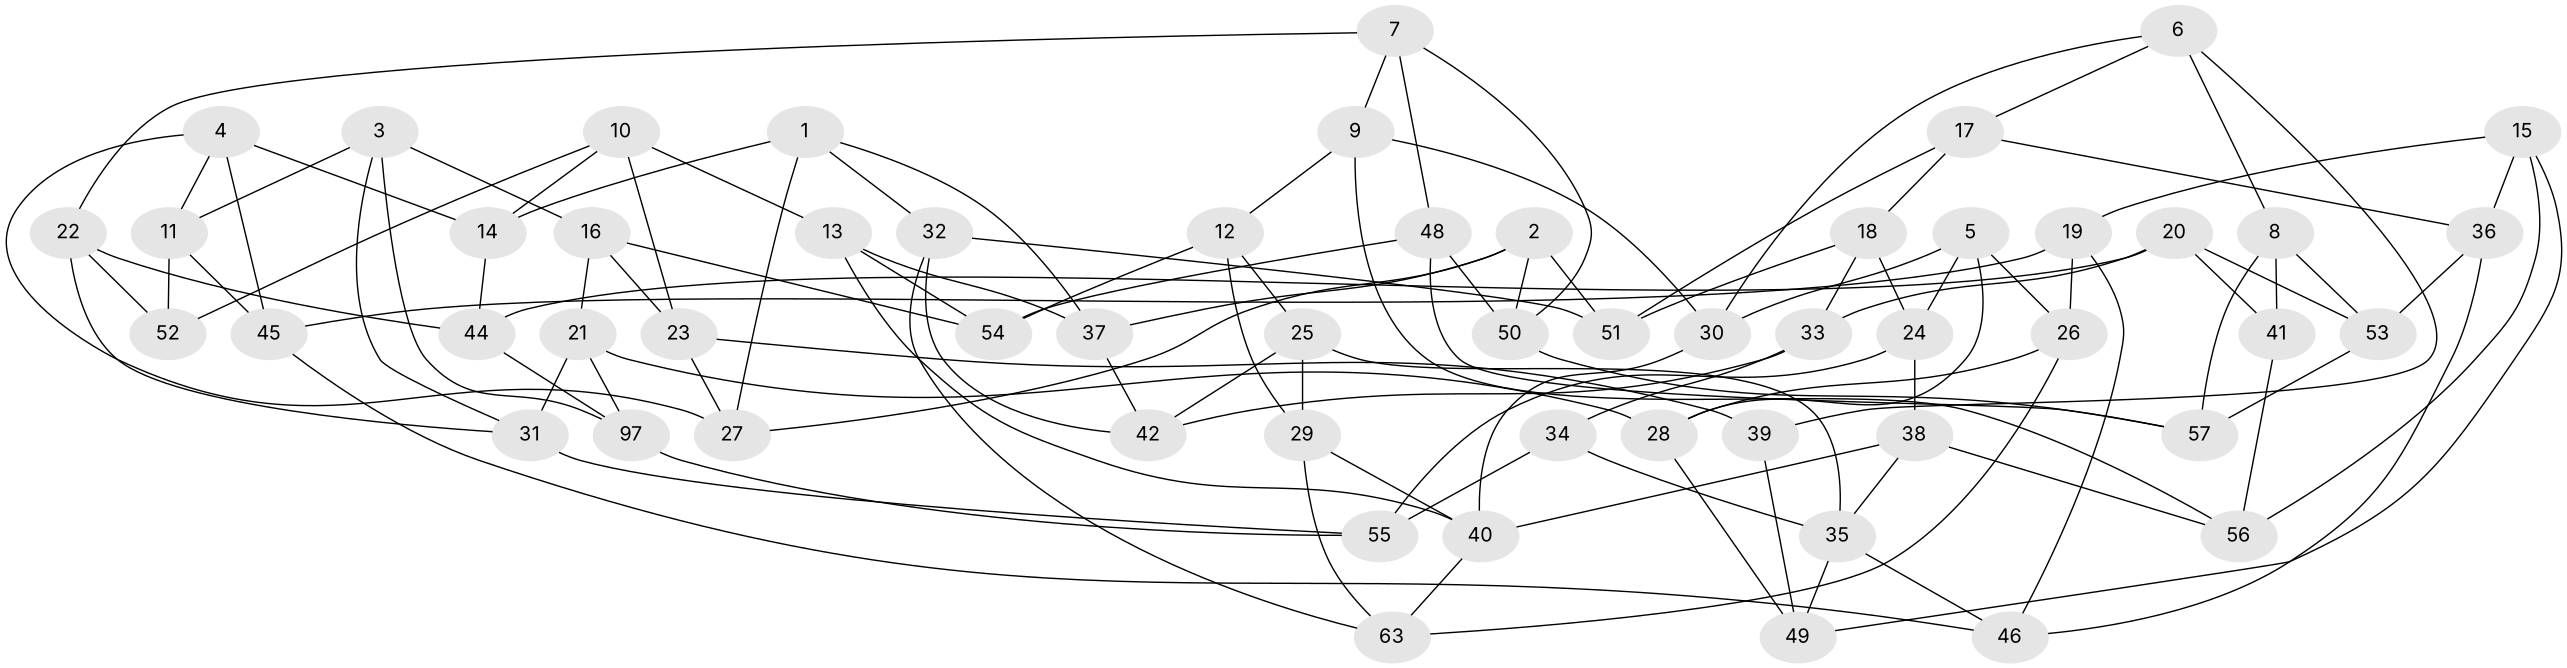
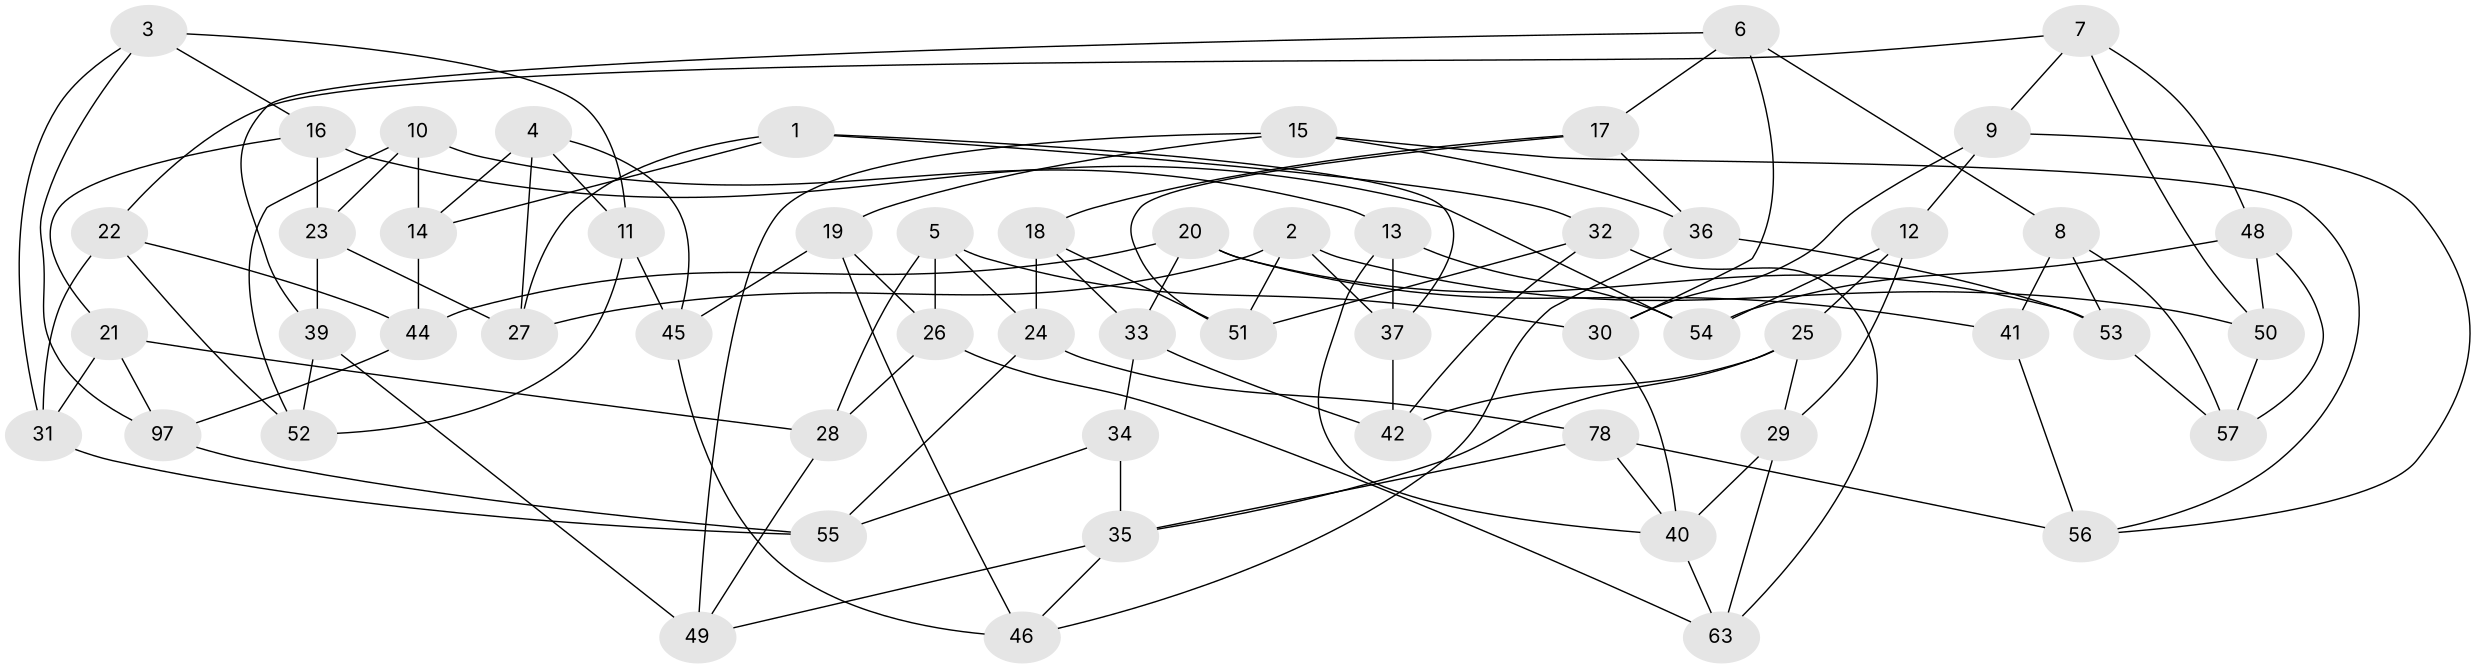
none -> (307, 393)
(1915, 435) -> (1601, 435)
